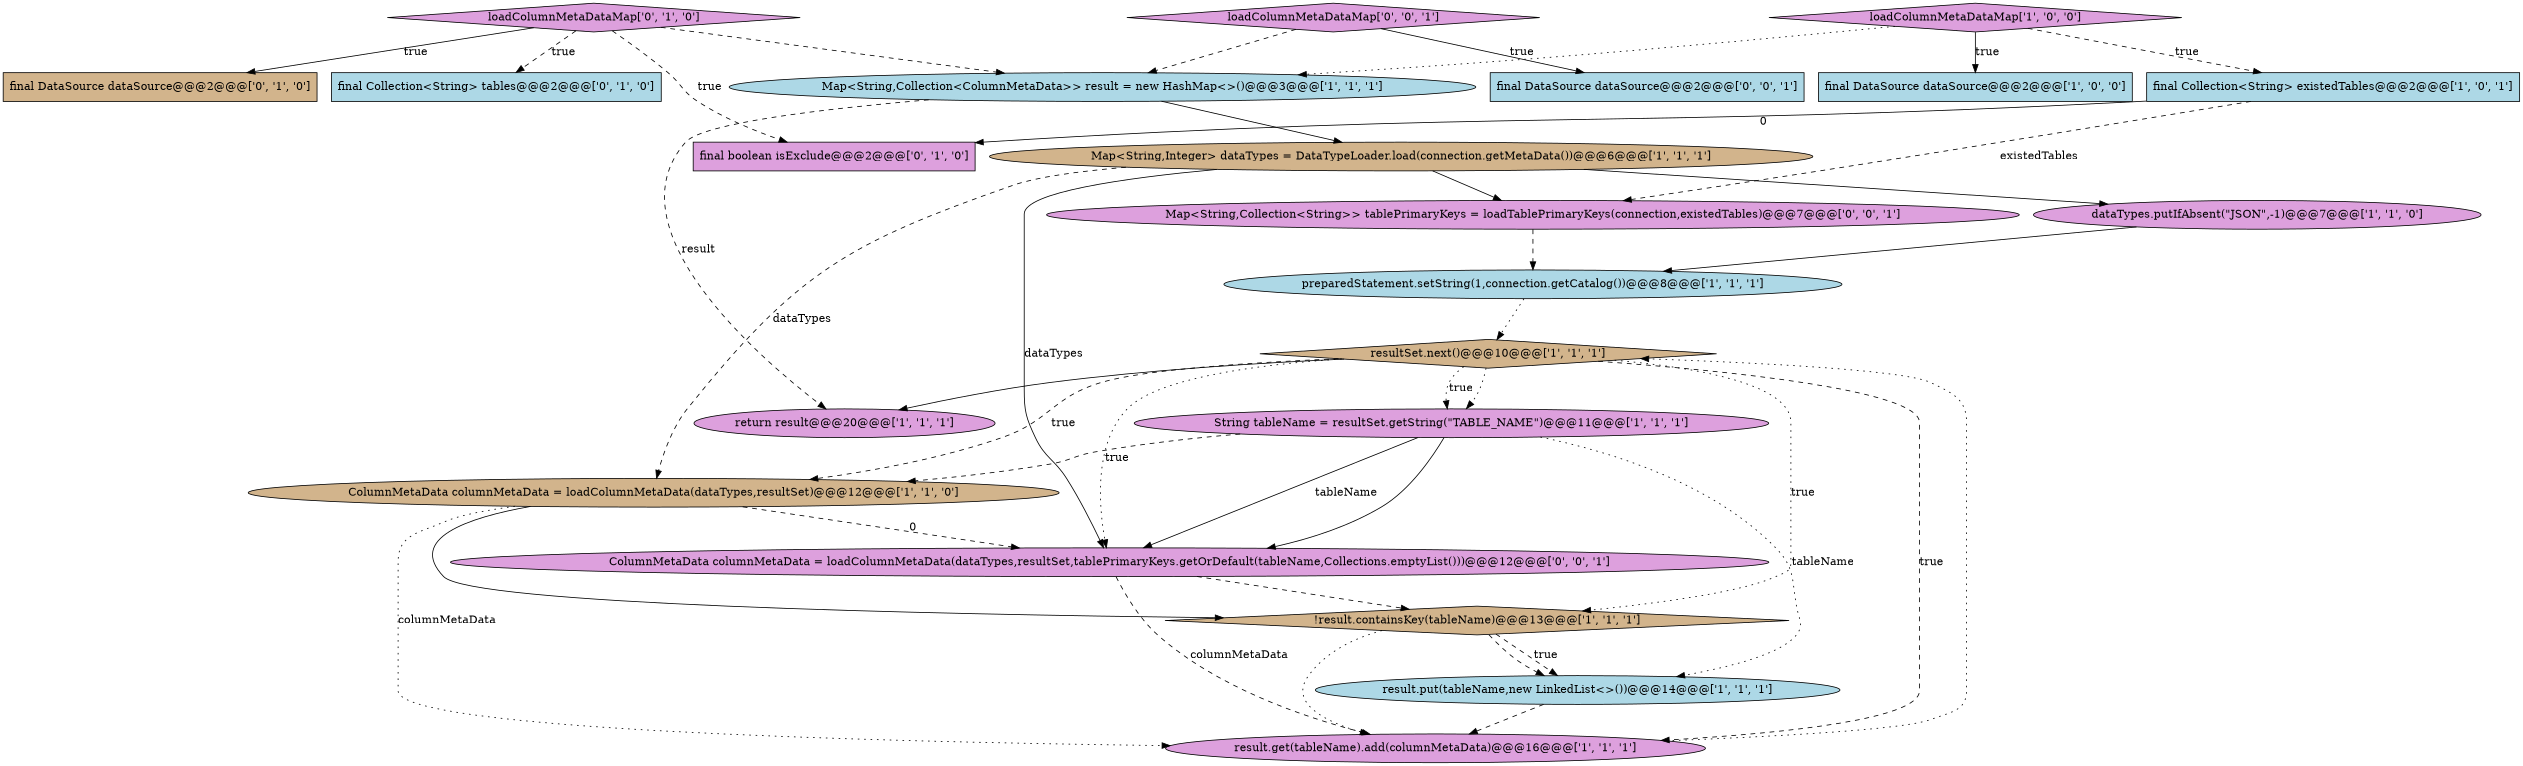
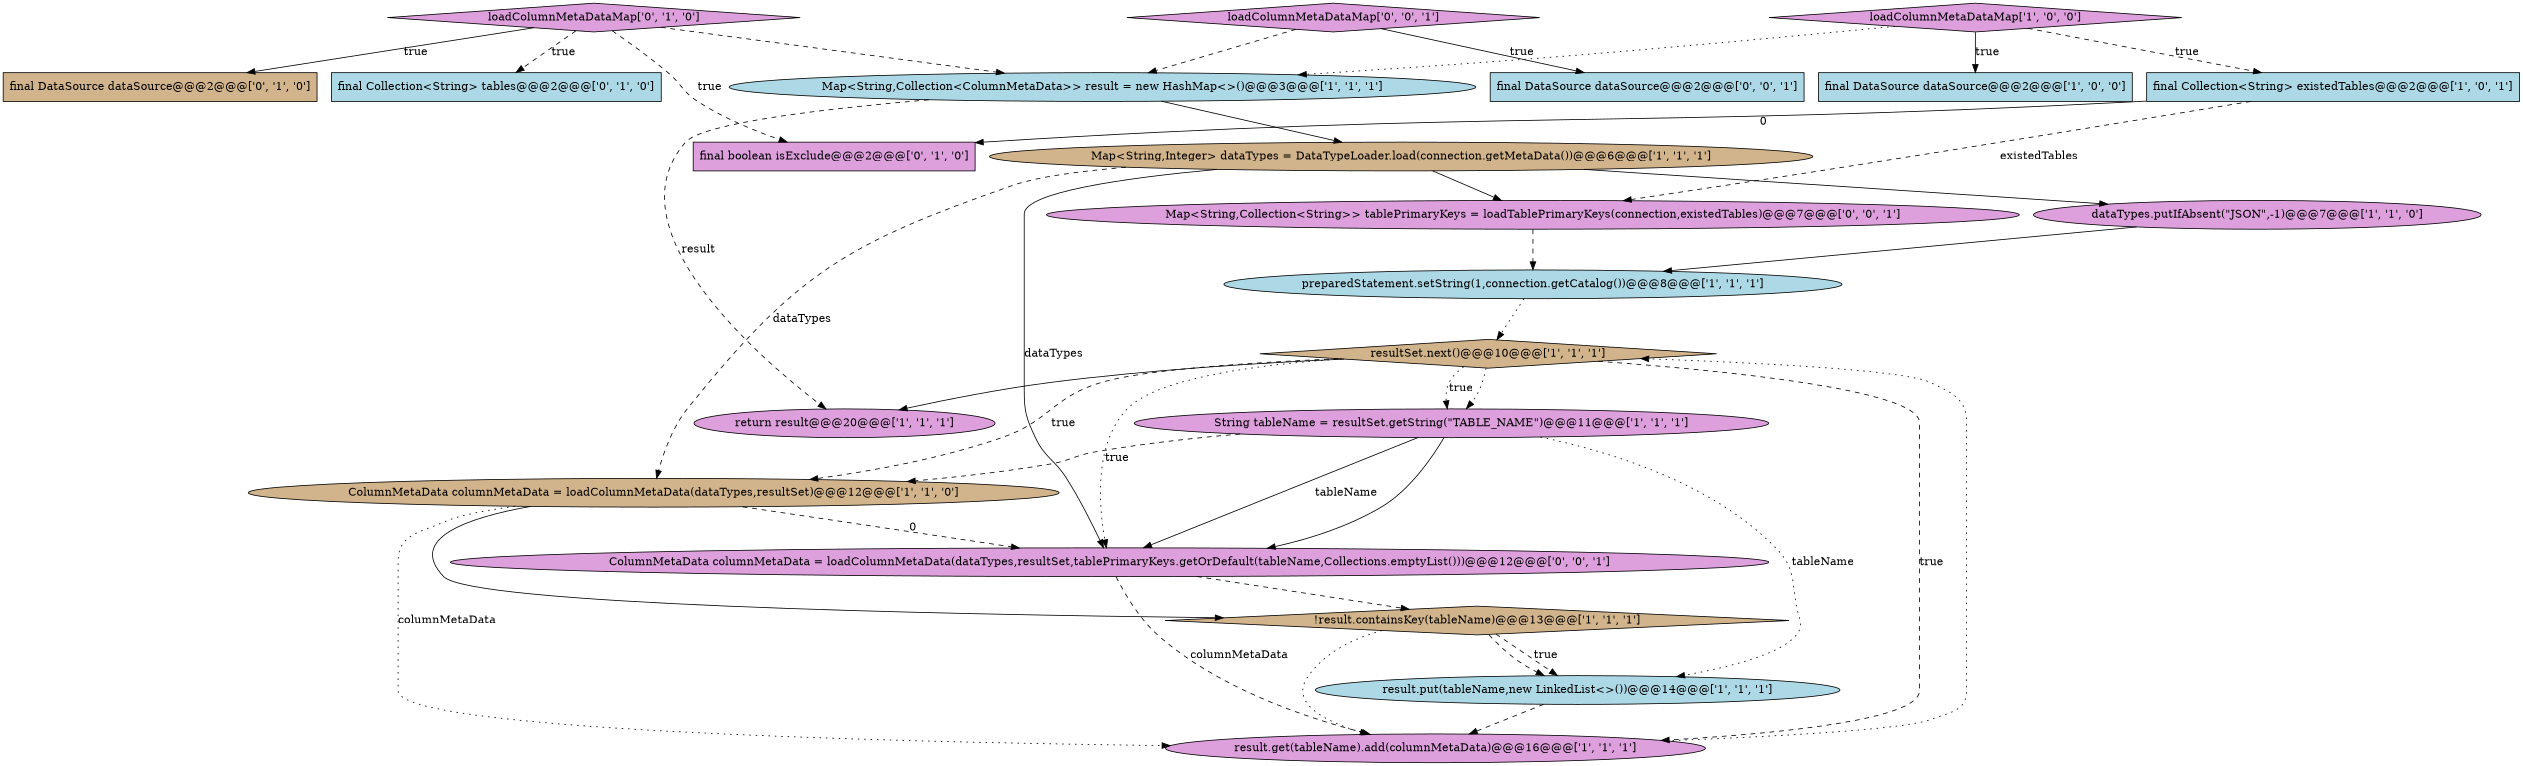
(1791, 500) -> none
